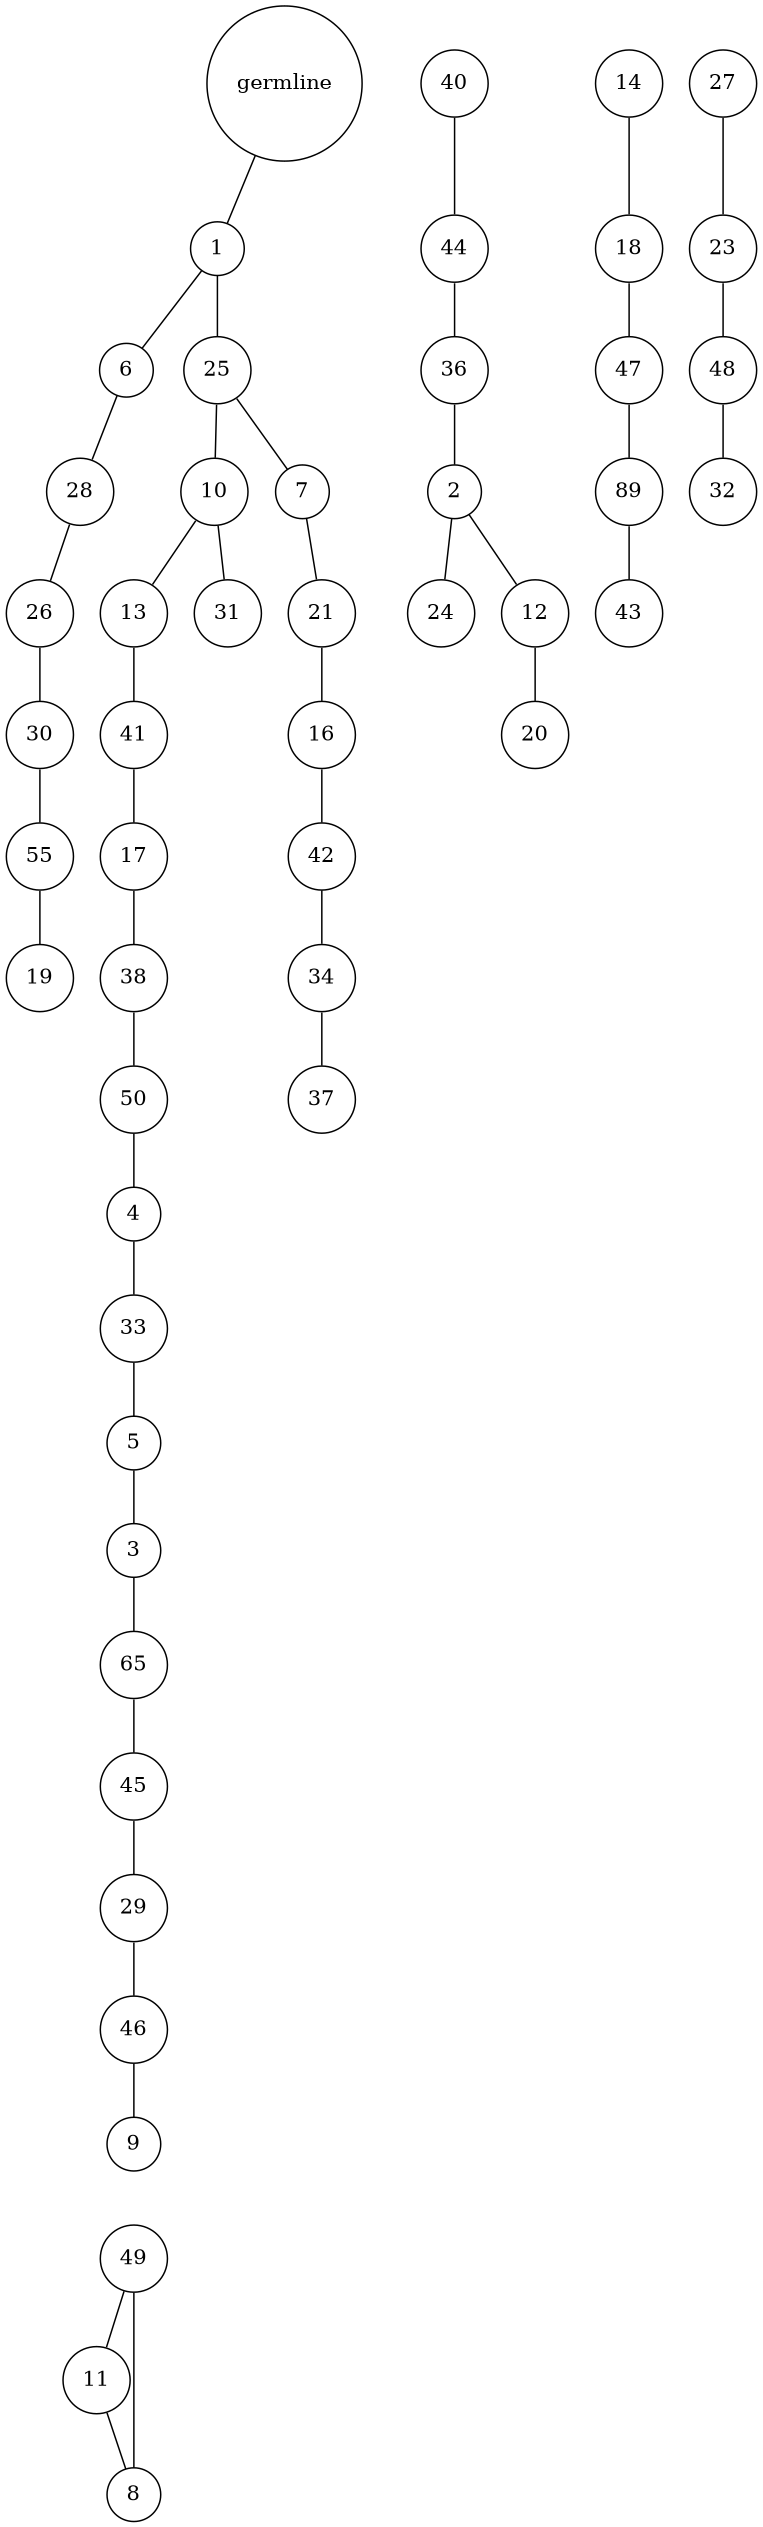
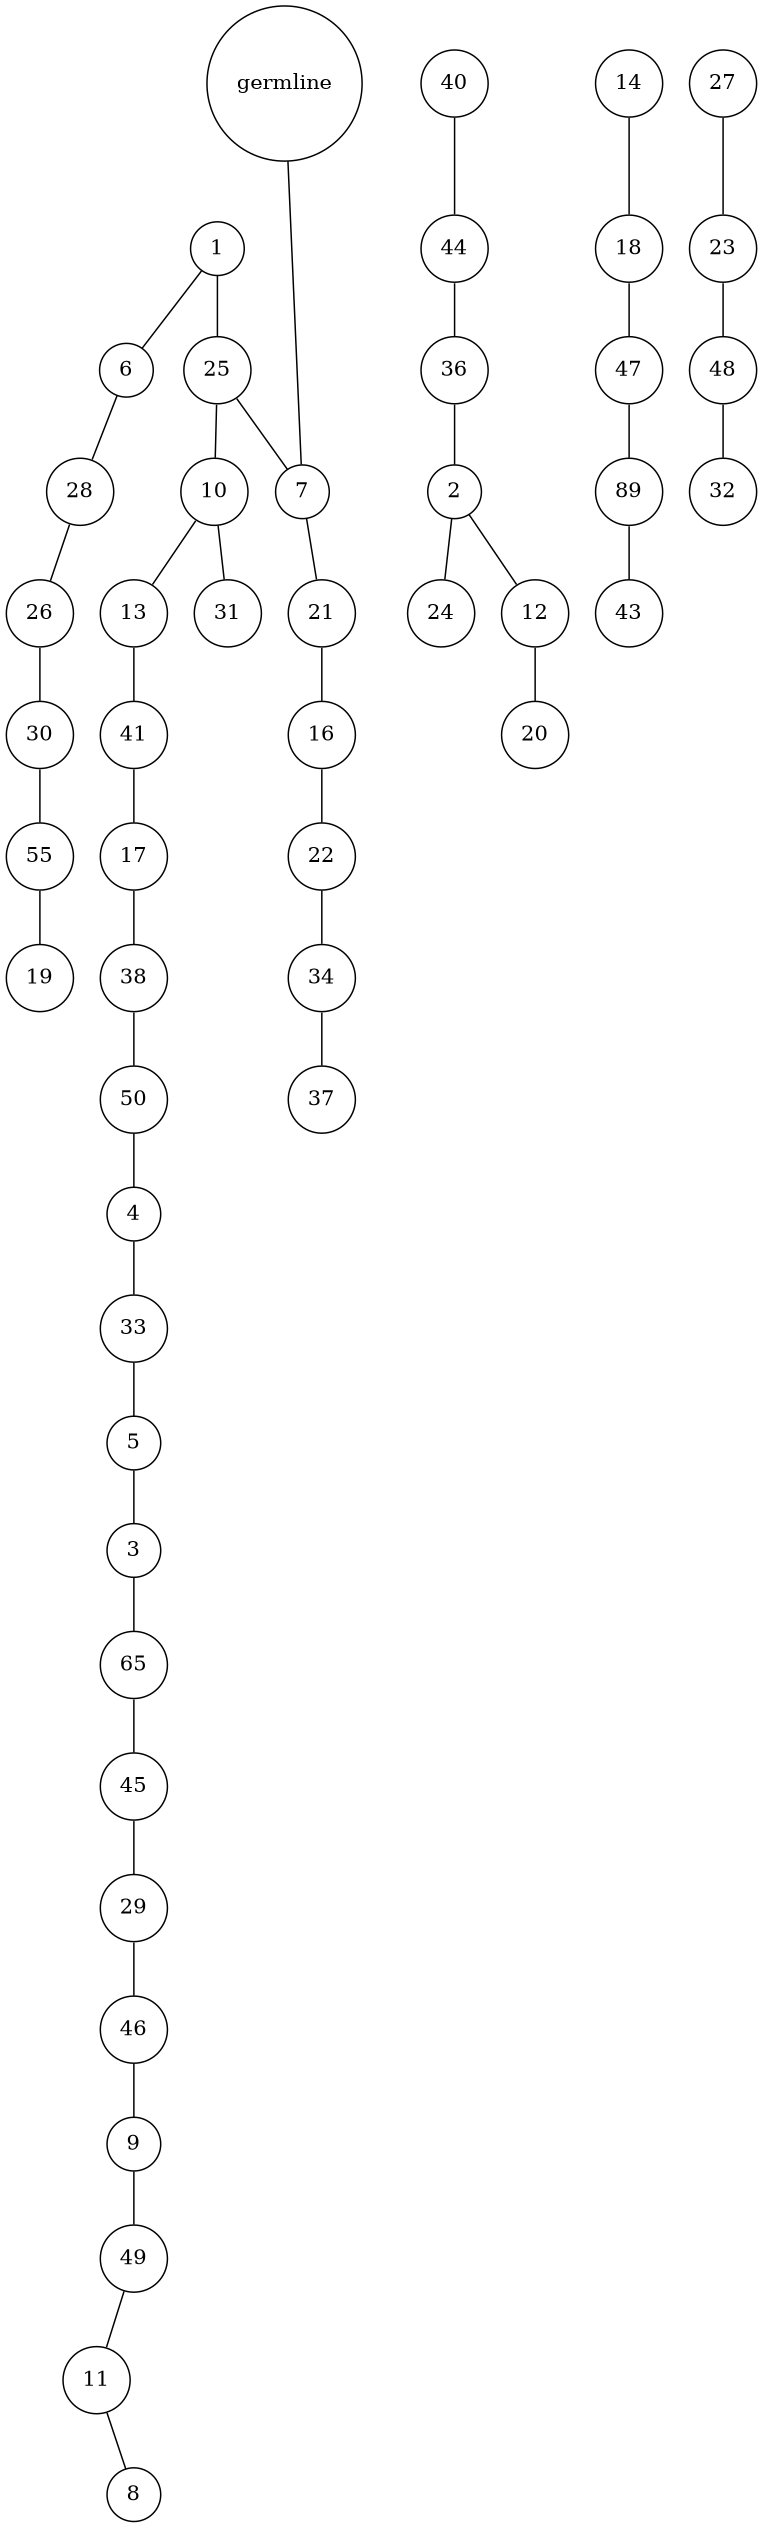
(241, 189) -> (295, 313)
(322, 857) -> (322, 857)
(134, 2380) -> (134, 2198)
